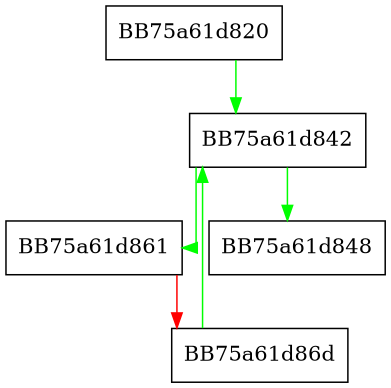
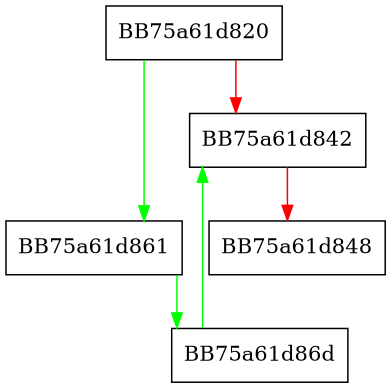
(236, 79) -> (236, 79)
(287, 186) -> (287, 186)
(196, 208) -> (144, 133)
(177, 294) -> (177, 294)
